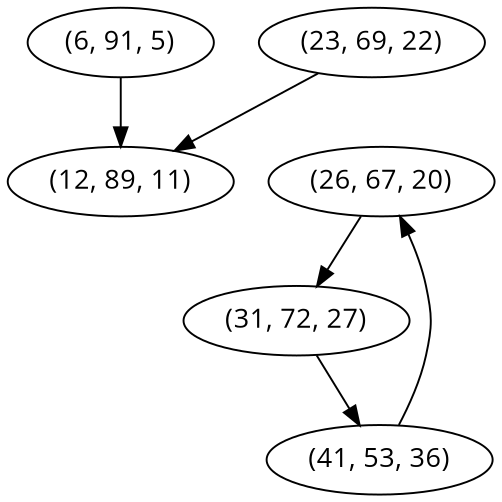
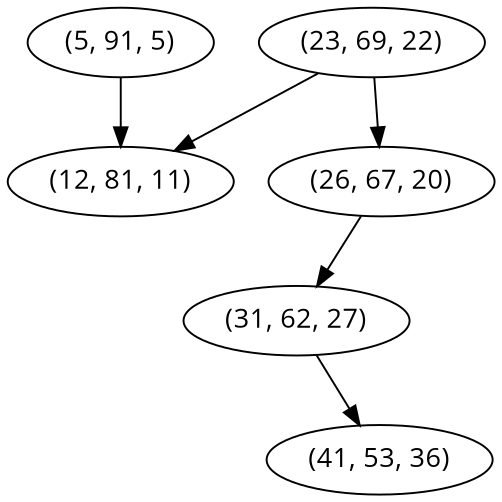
(121, 43) -> (121, 43)
(121, 182) -> (121, 182)
(297, 321) -> (297, 321)
(430, 331) -> (376, 103)
